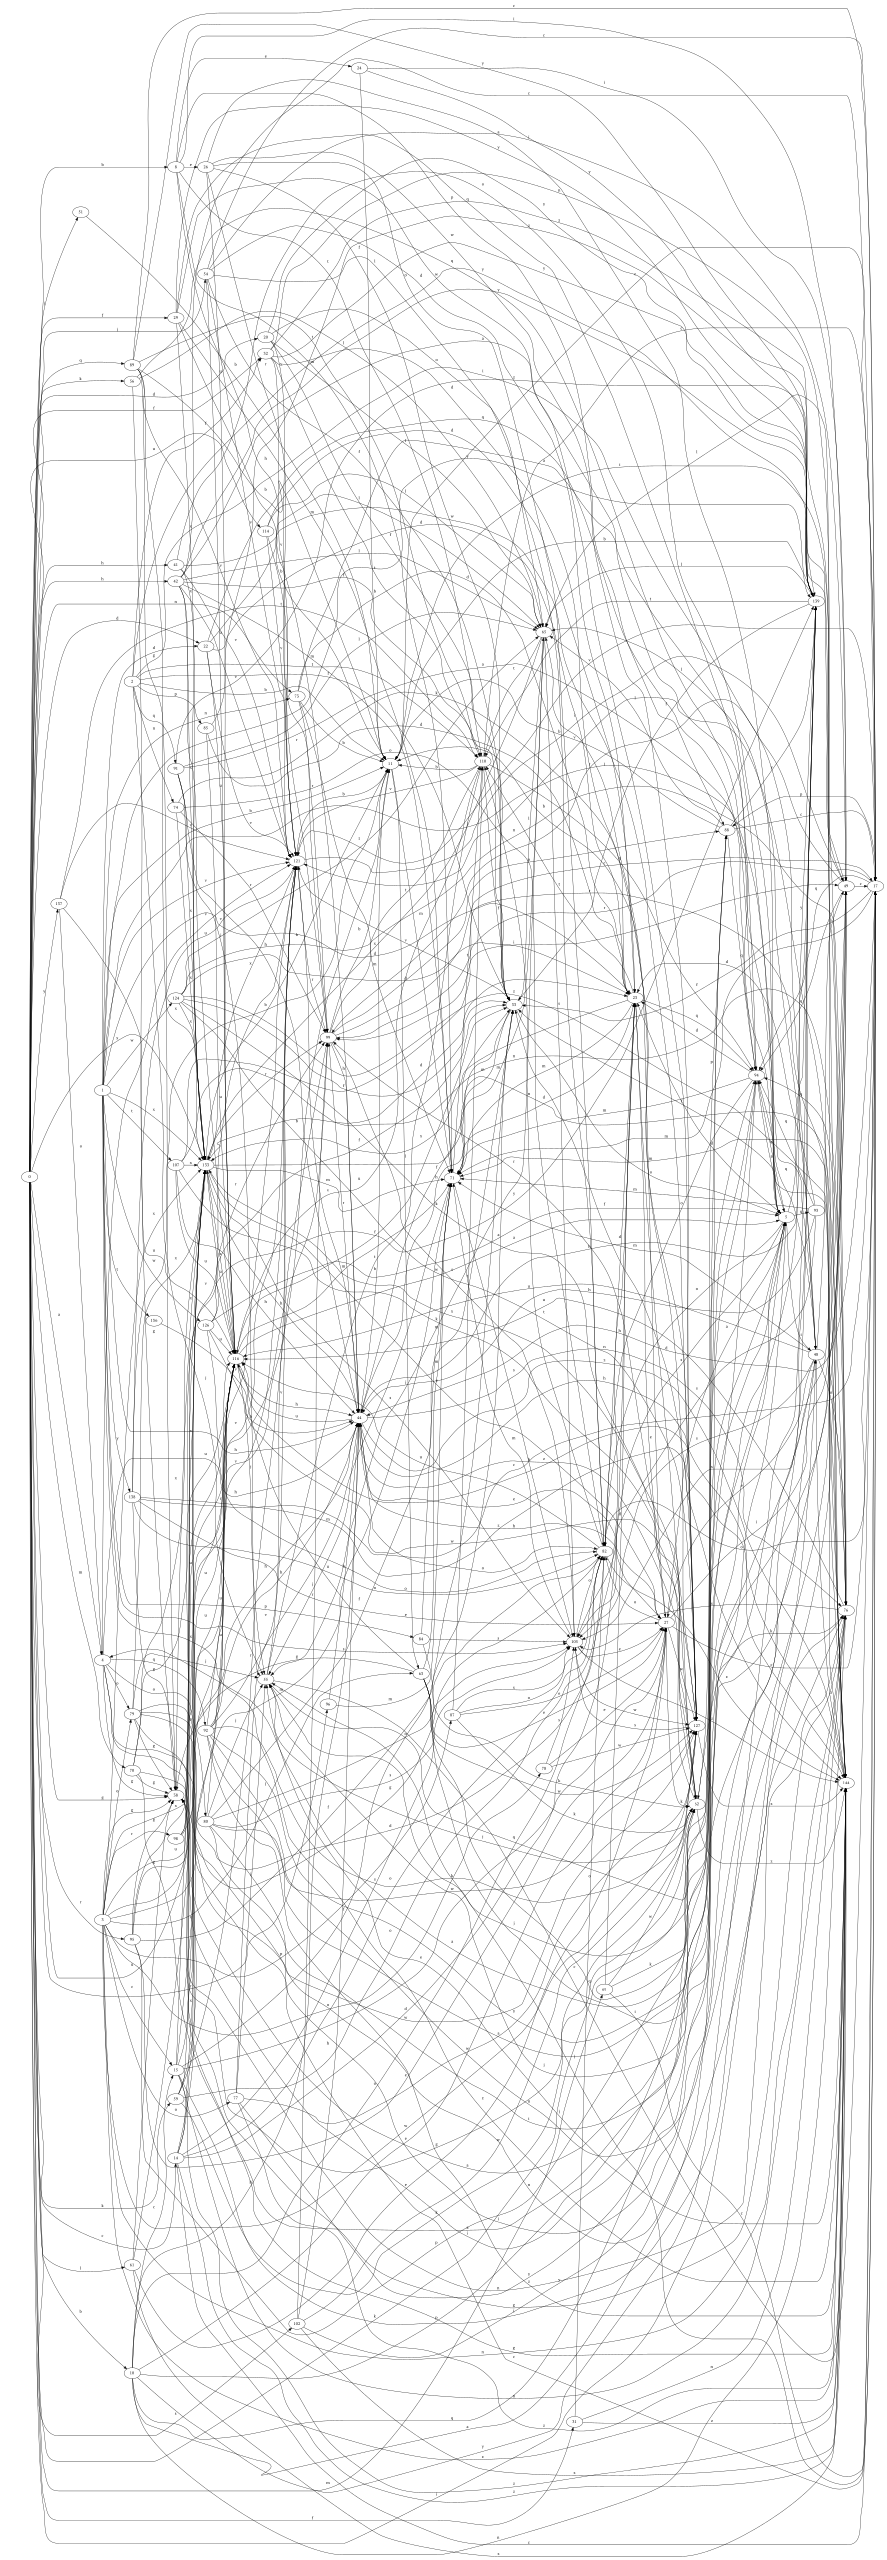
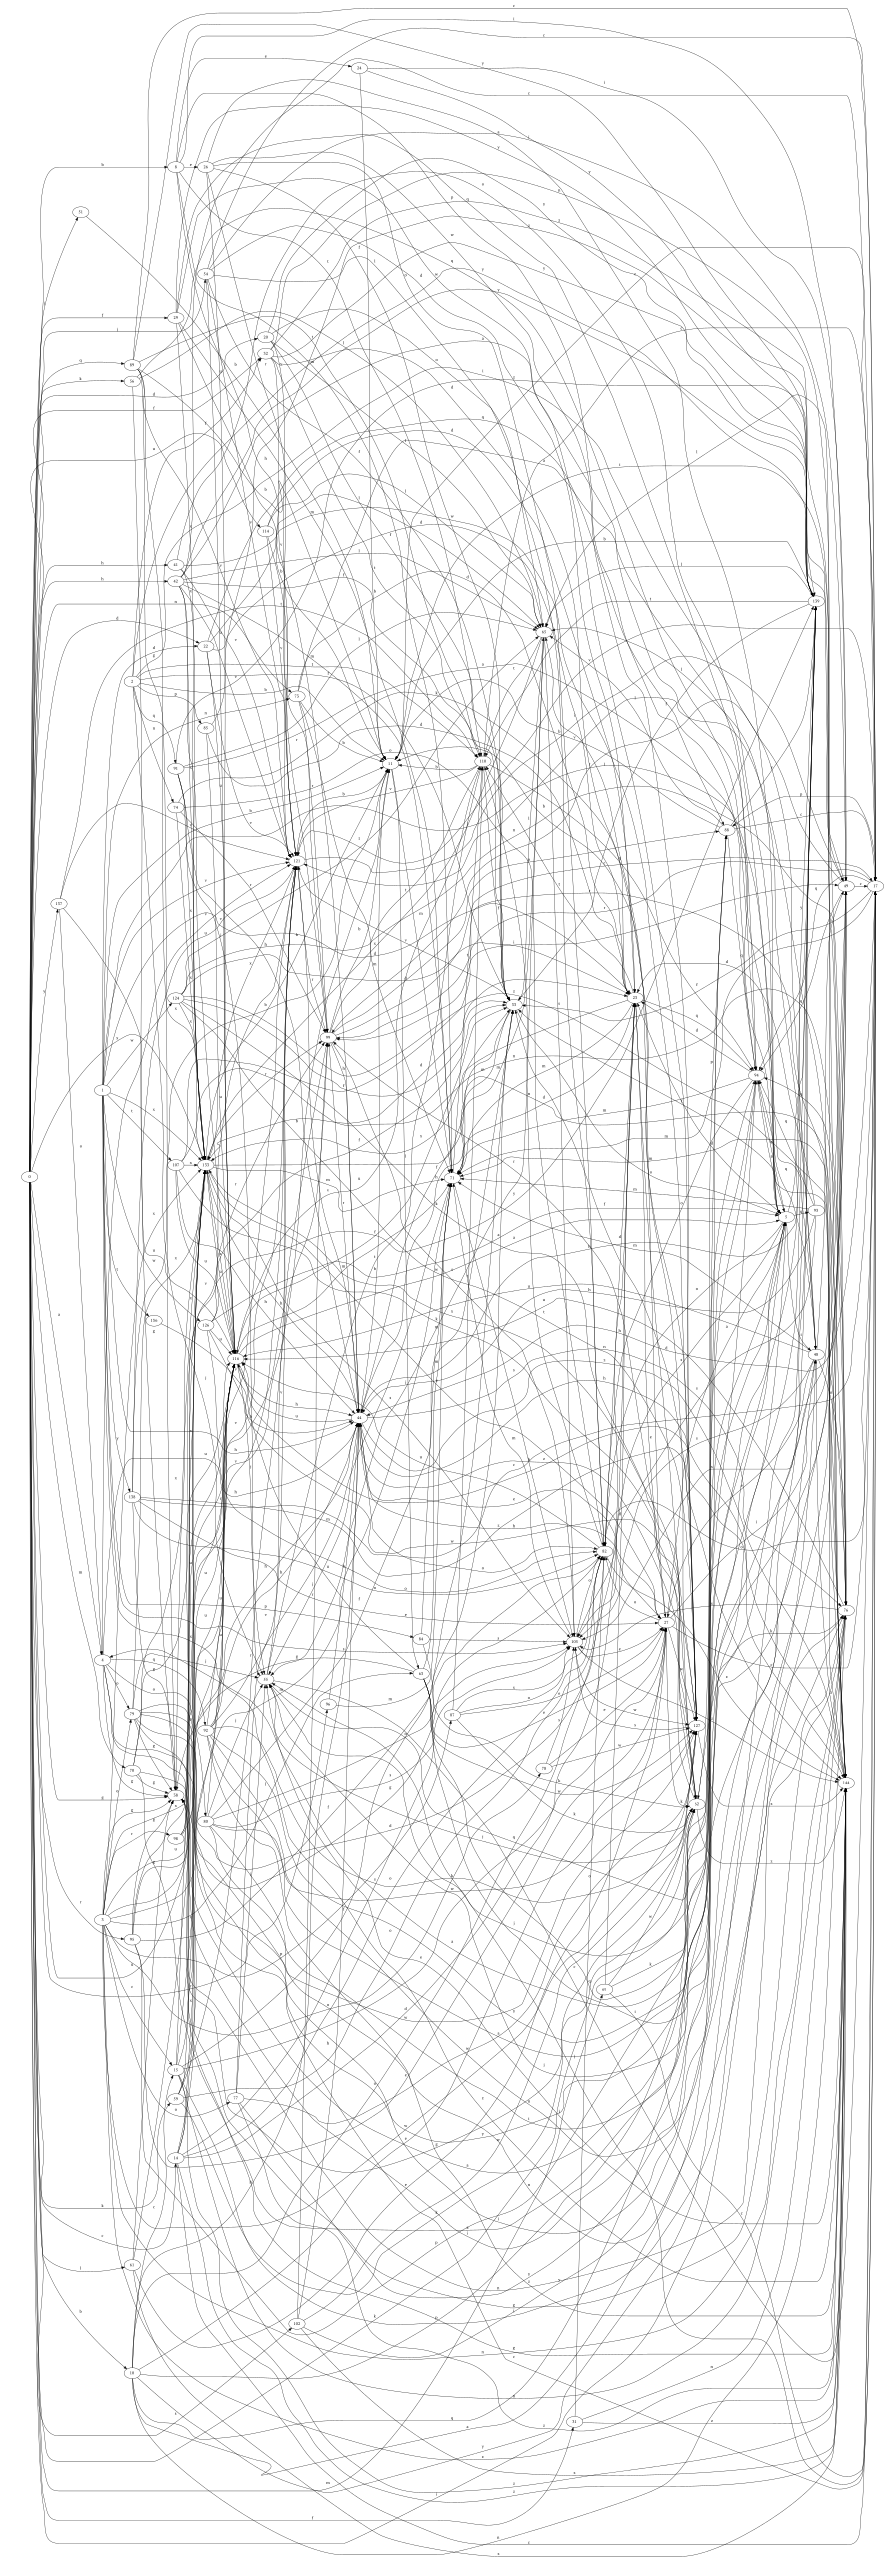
(337, 602) -> (633, 2064)
